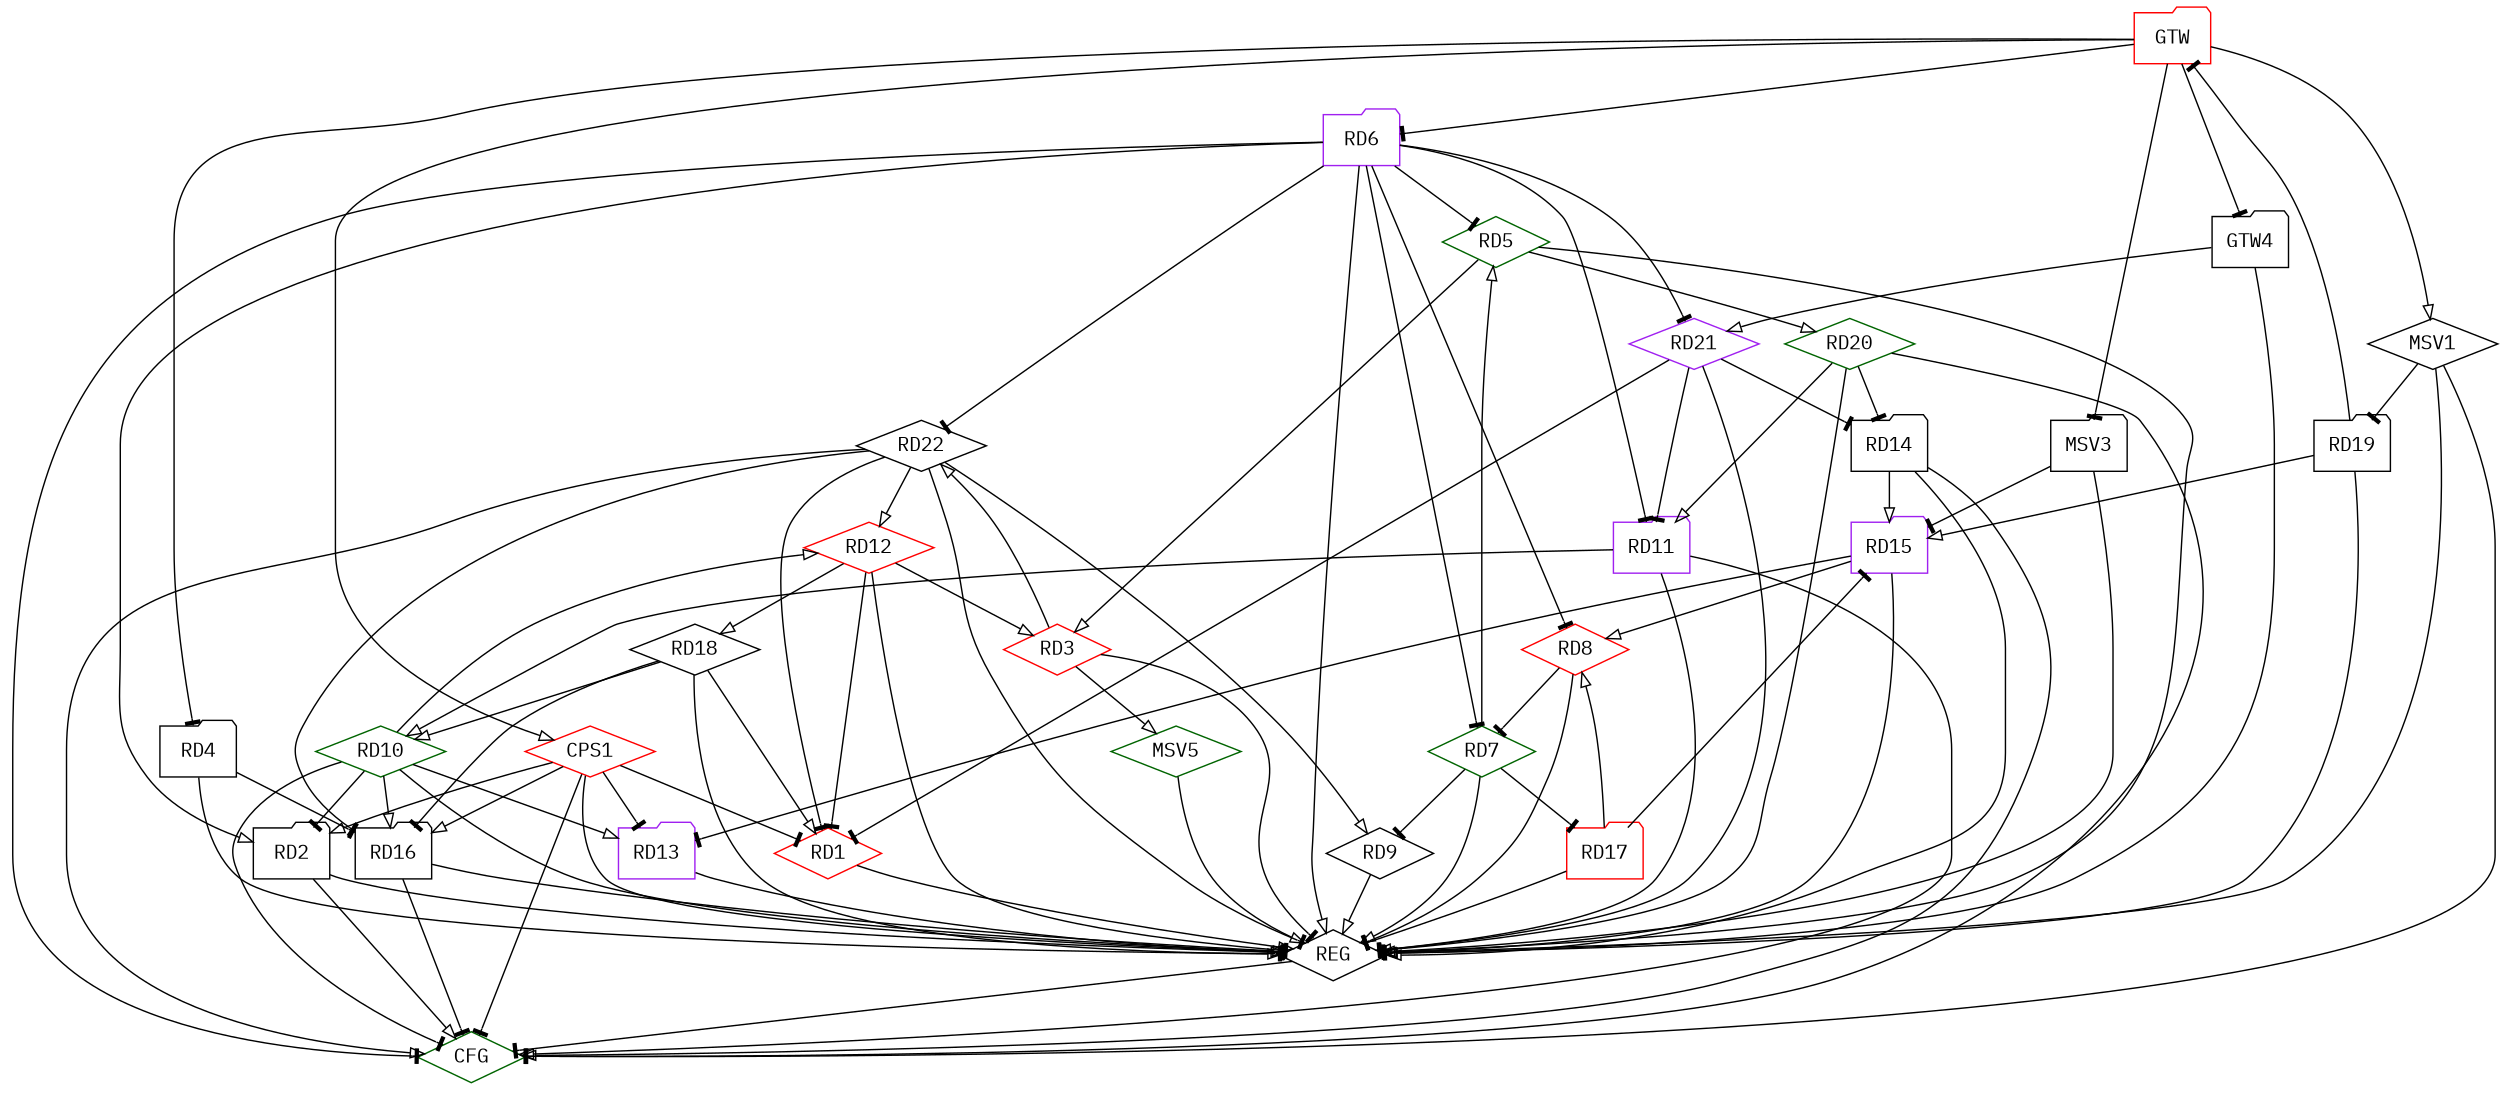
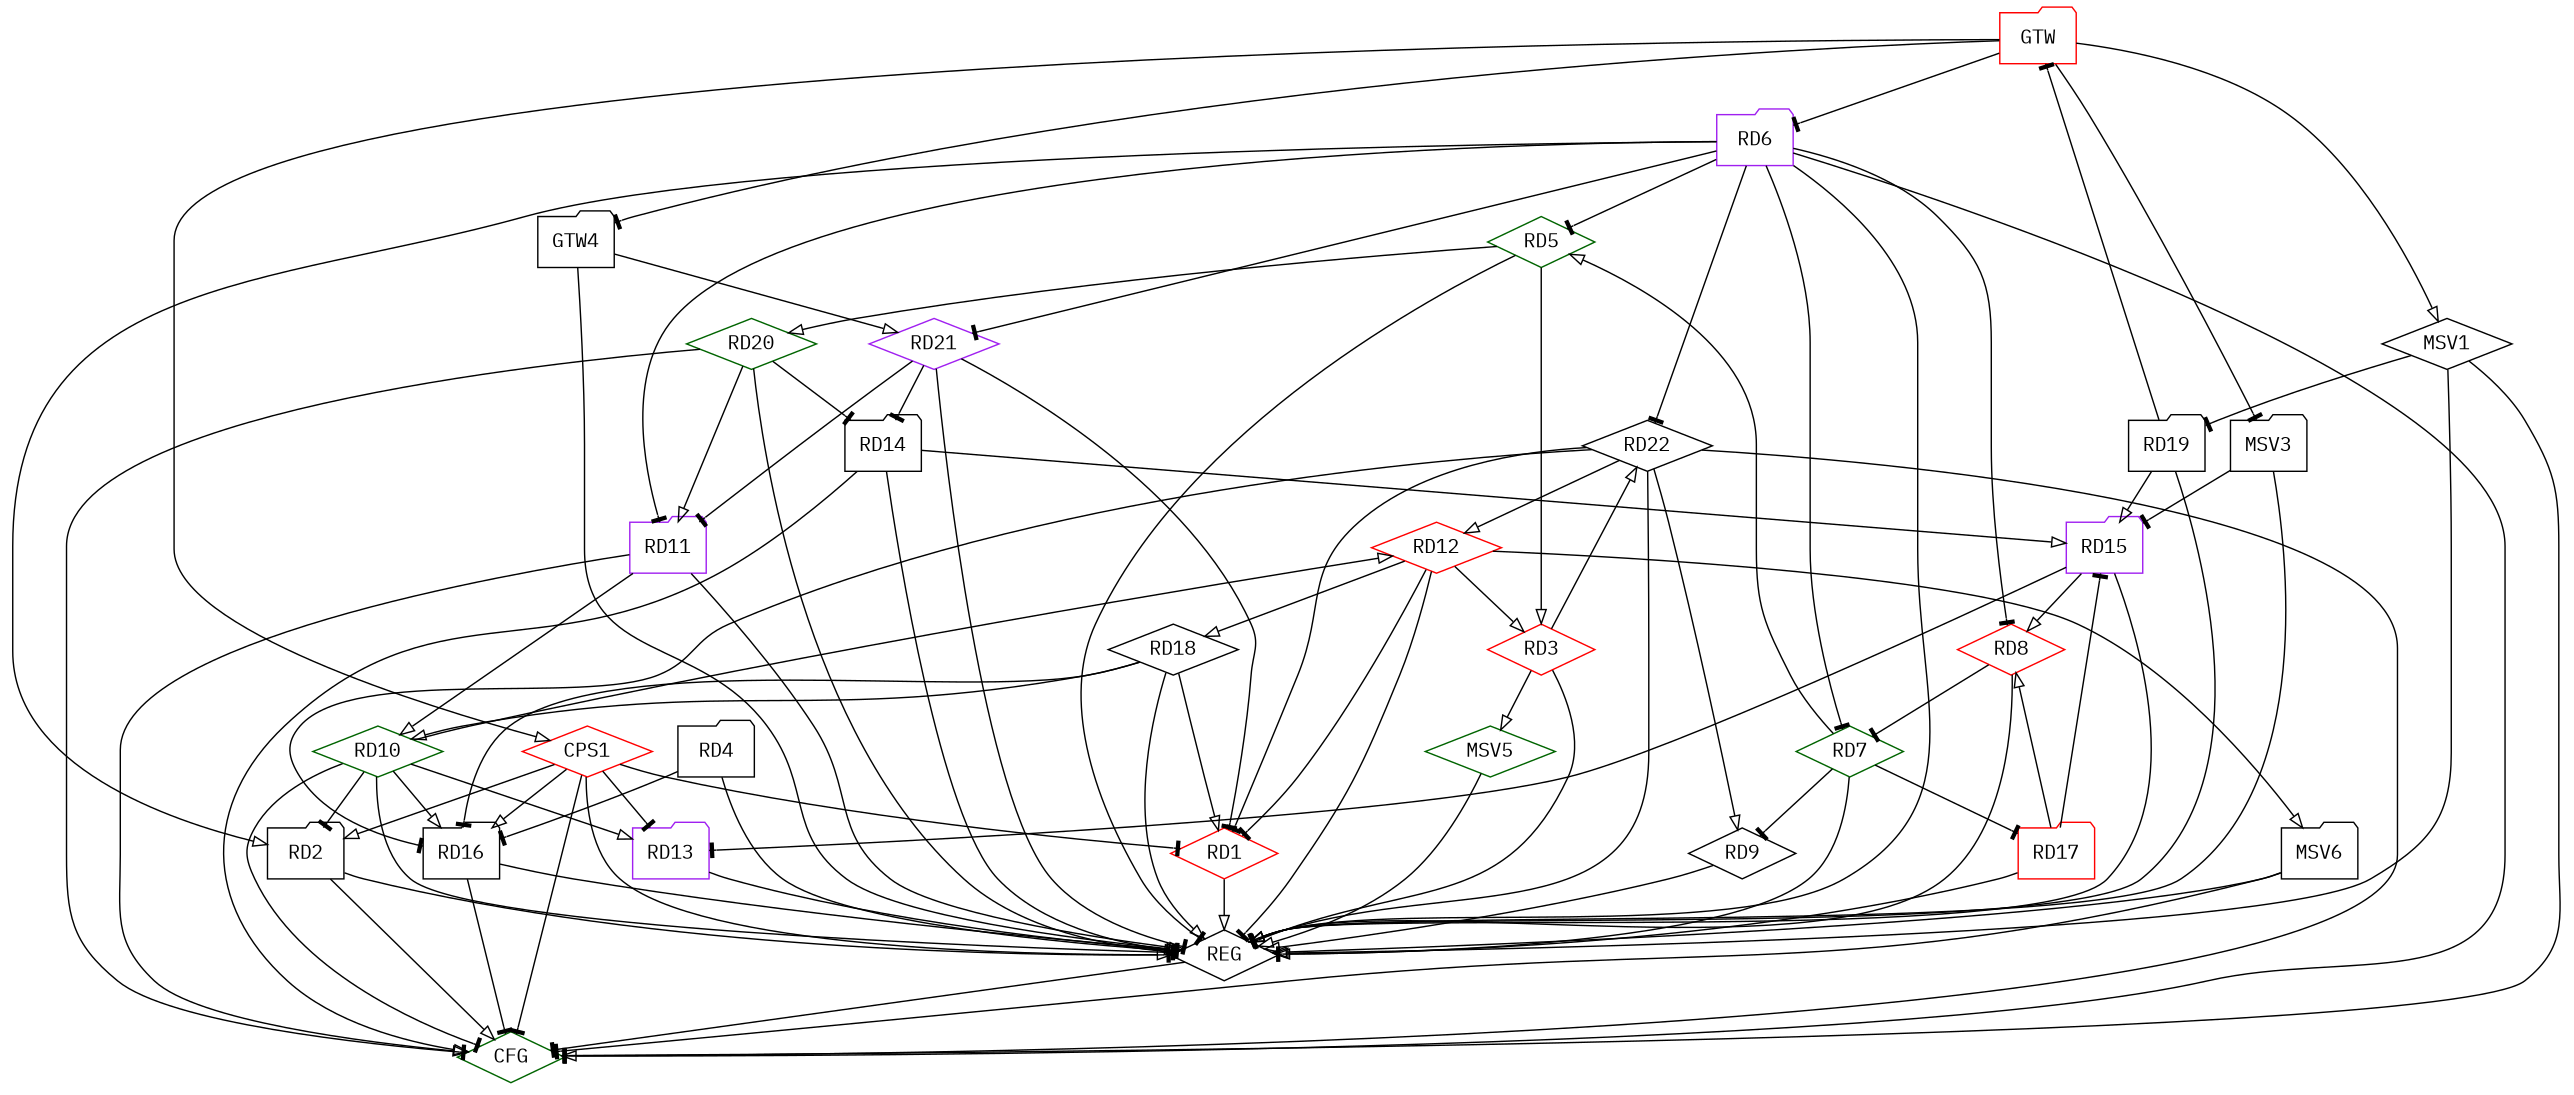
(882, 66) -> none
none -> (2320, 853)
